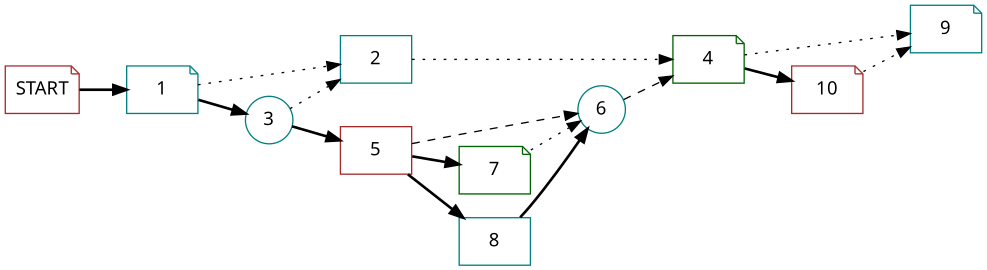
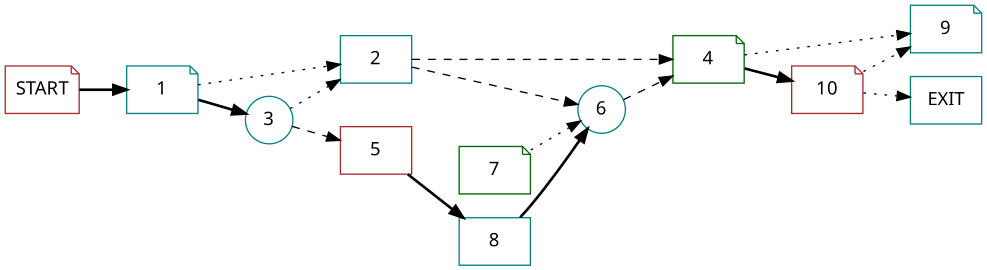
(536, 59) -> (536, 59)
none -> (946, 100)
(488, 129) -> (488, 84)
(310, 131) -> (310, 131)
(429, 159) -> none
